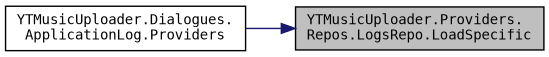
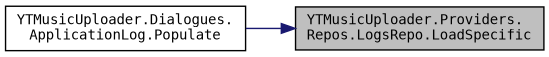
(126, 28) -> (126, 28)
